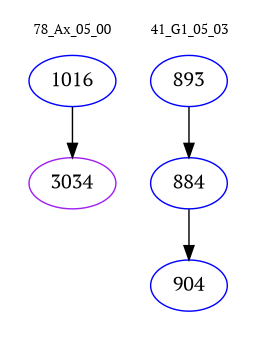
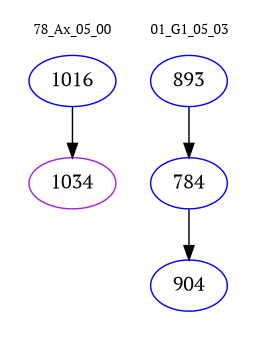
(190, 31) -> (190, 31)
(72, 183) -> (72, 183)
(189, 183) -> (189, 183)
